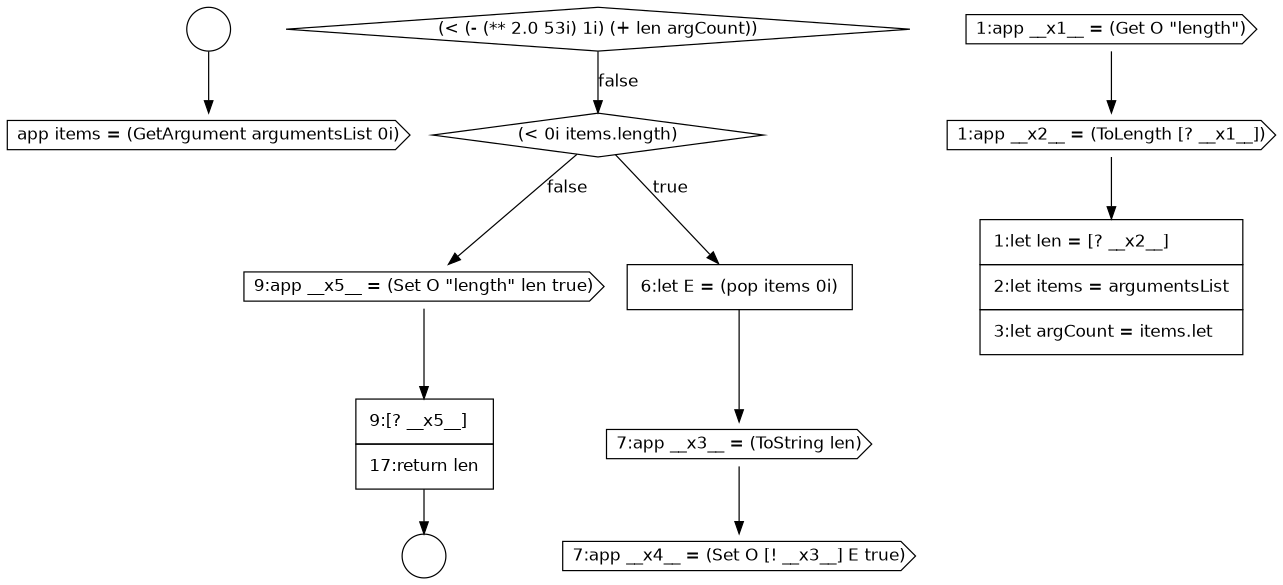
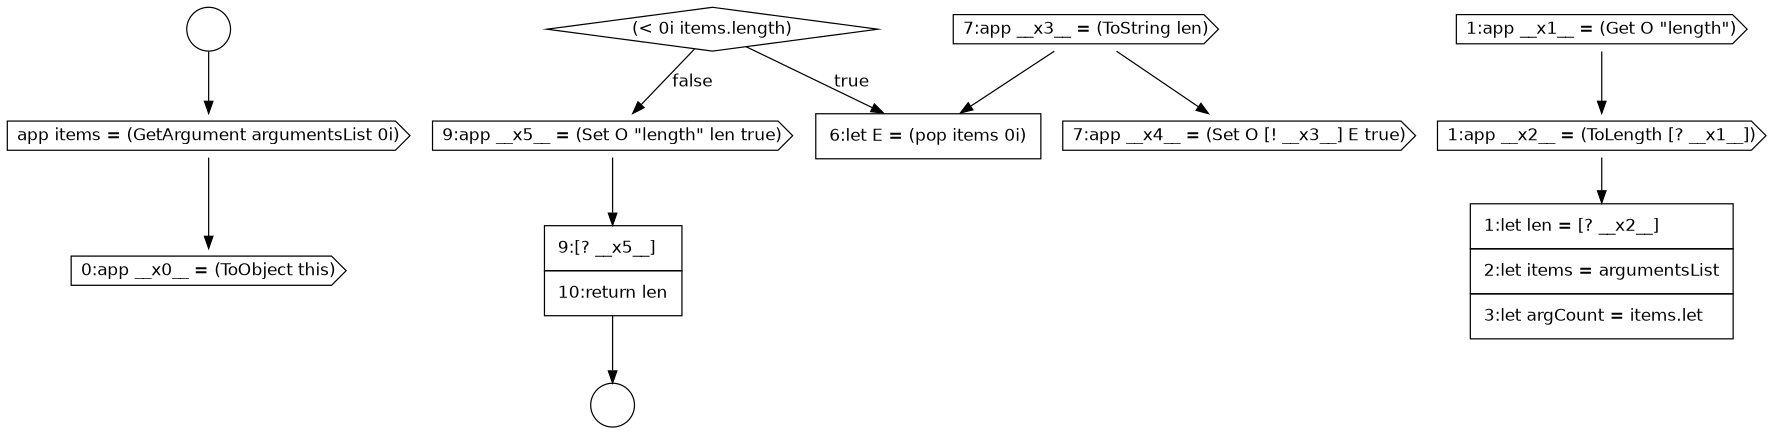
(598, 29) -> none
none -> (209, 271)
(739, 359) -> (1013, 79)
(425, 466) -> (613, 293)
